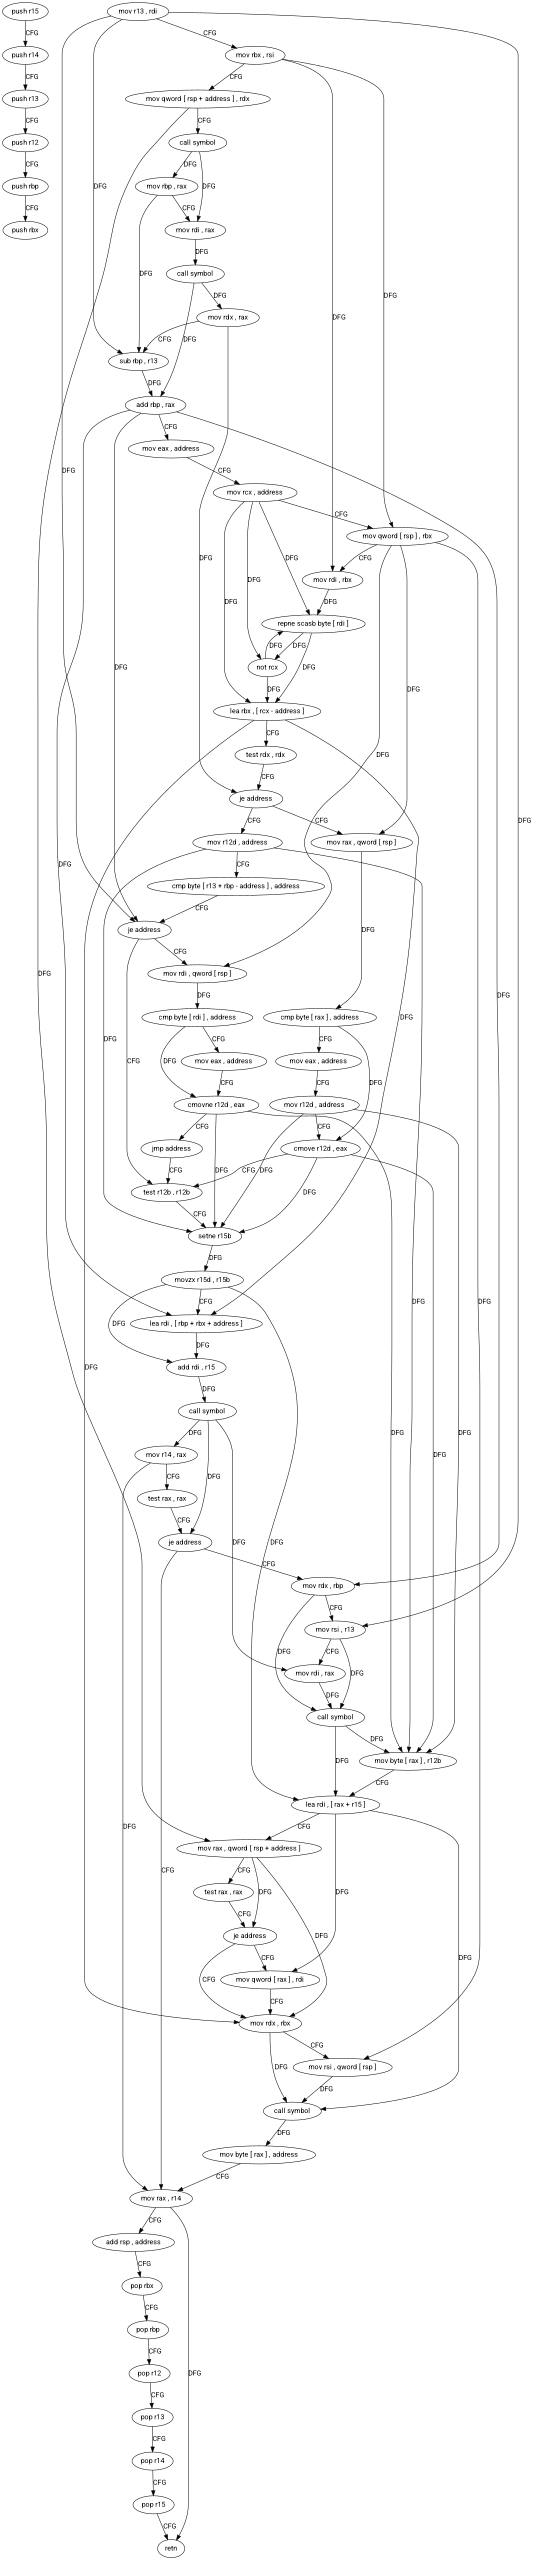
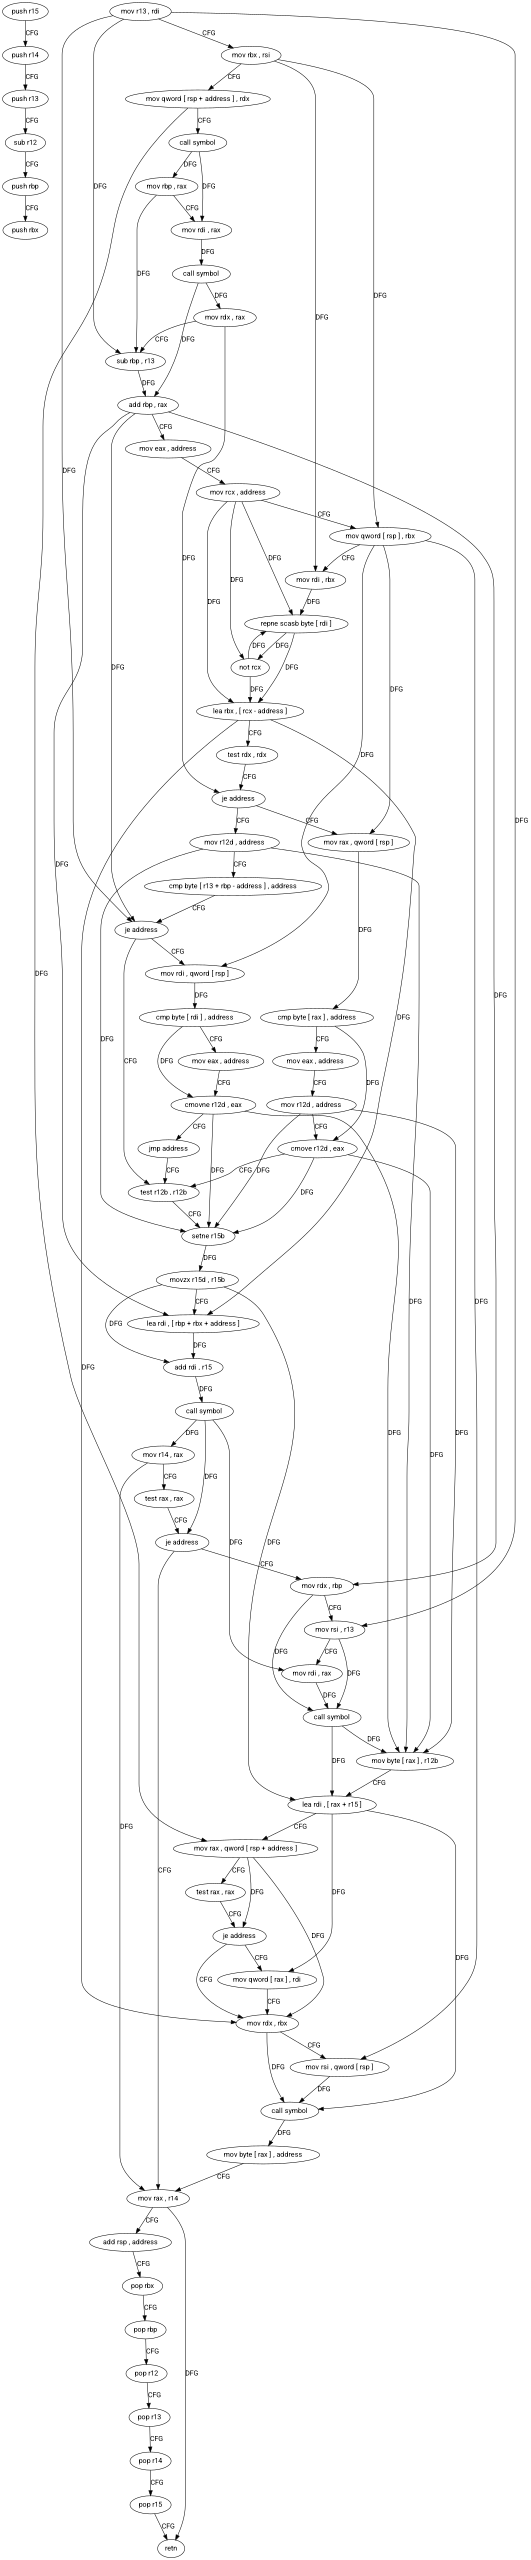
(25, 143) -> (25, 143)
